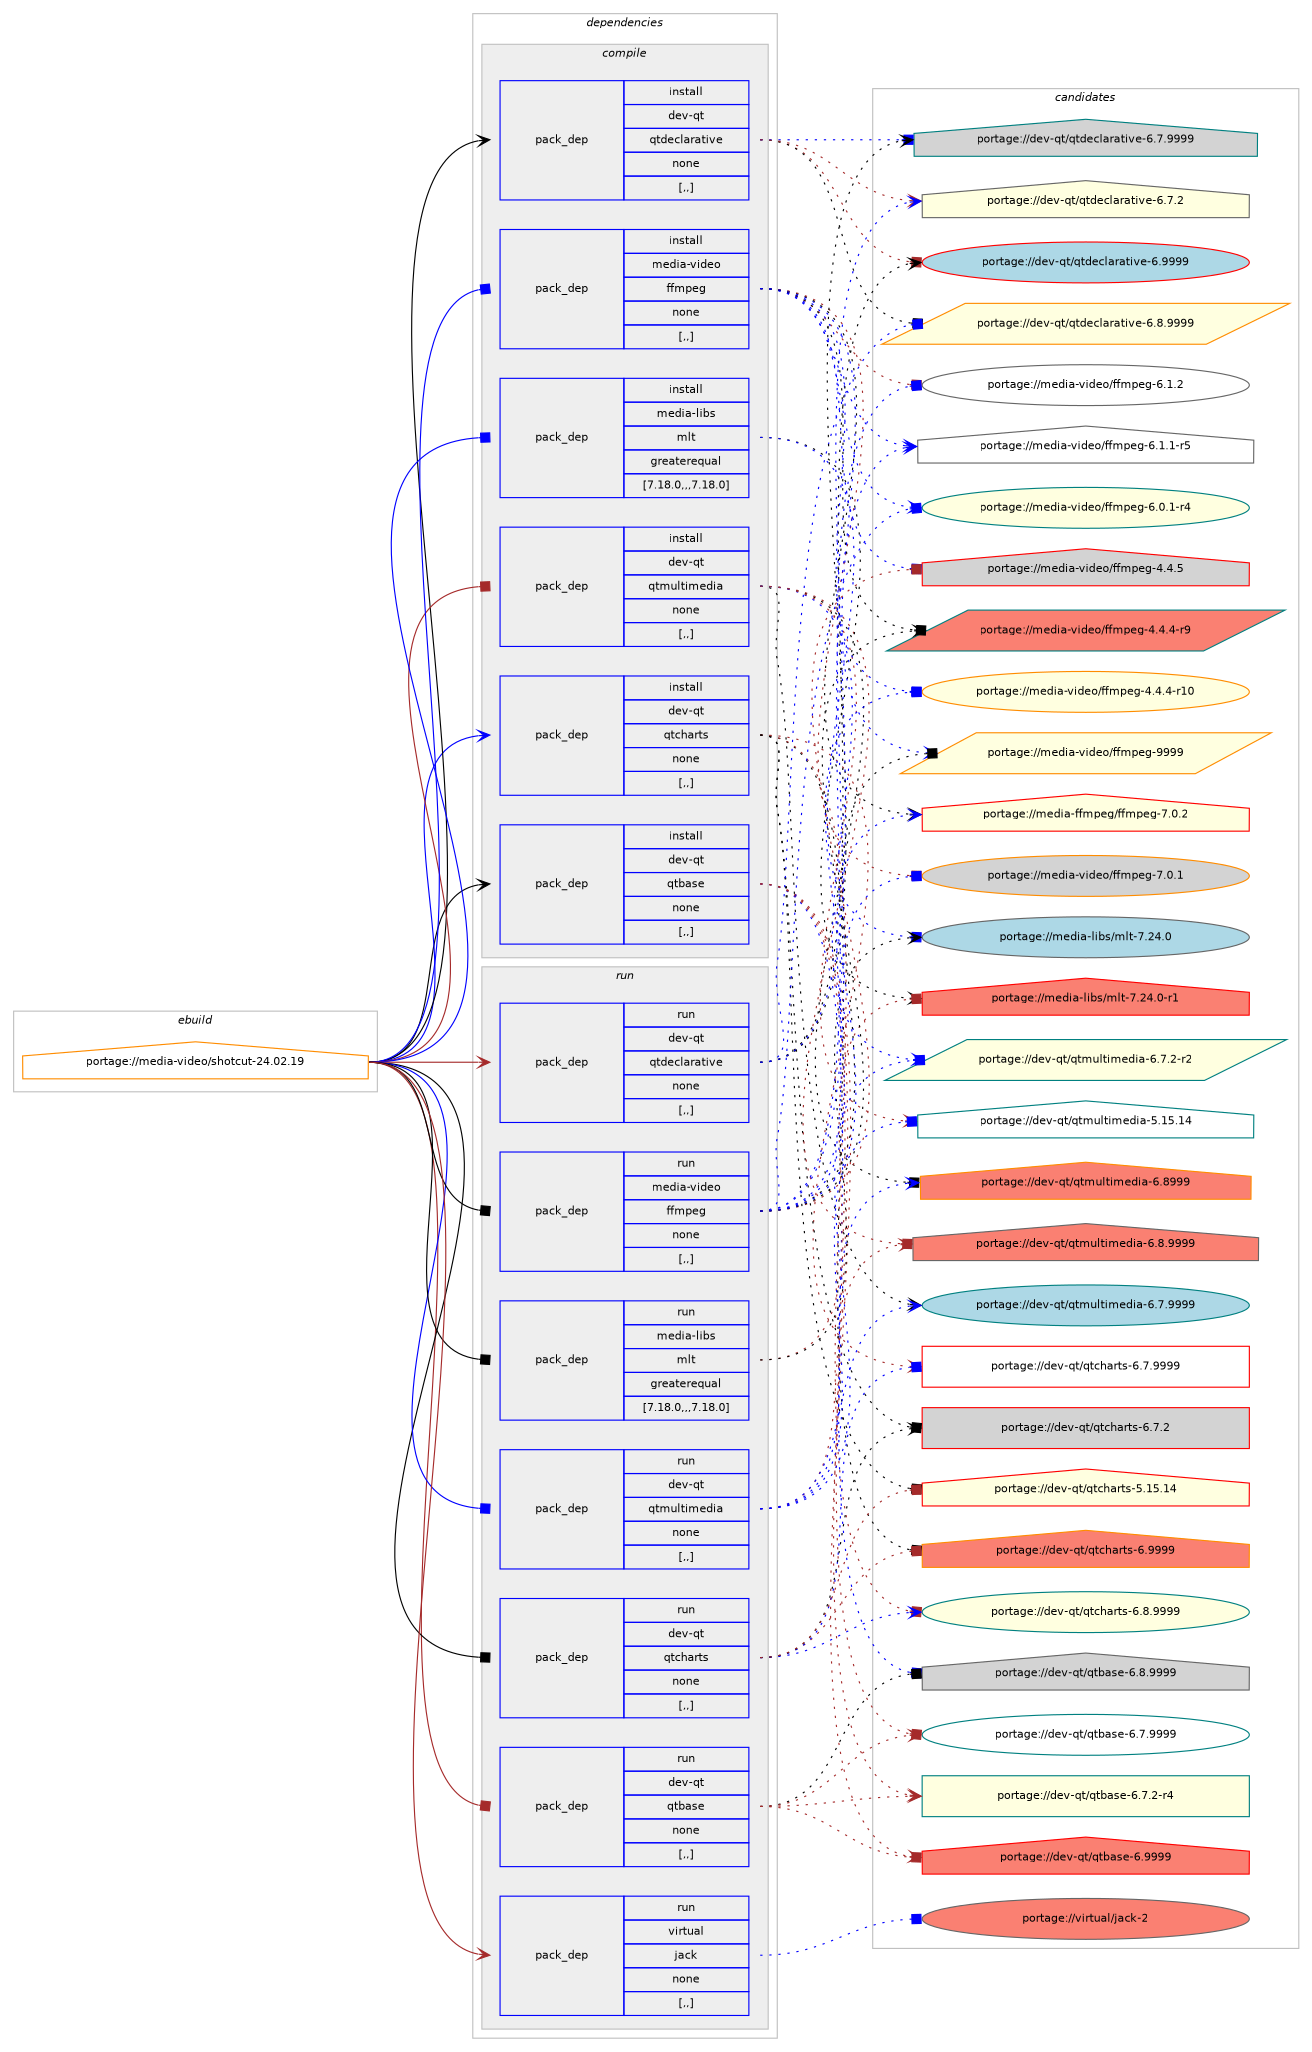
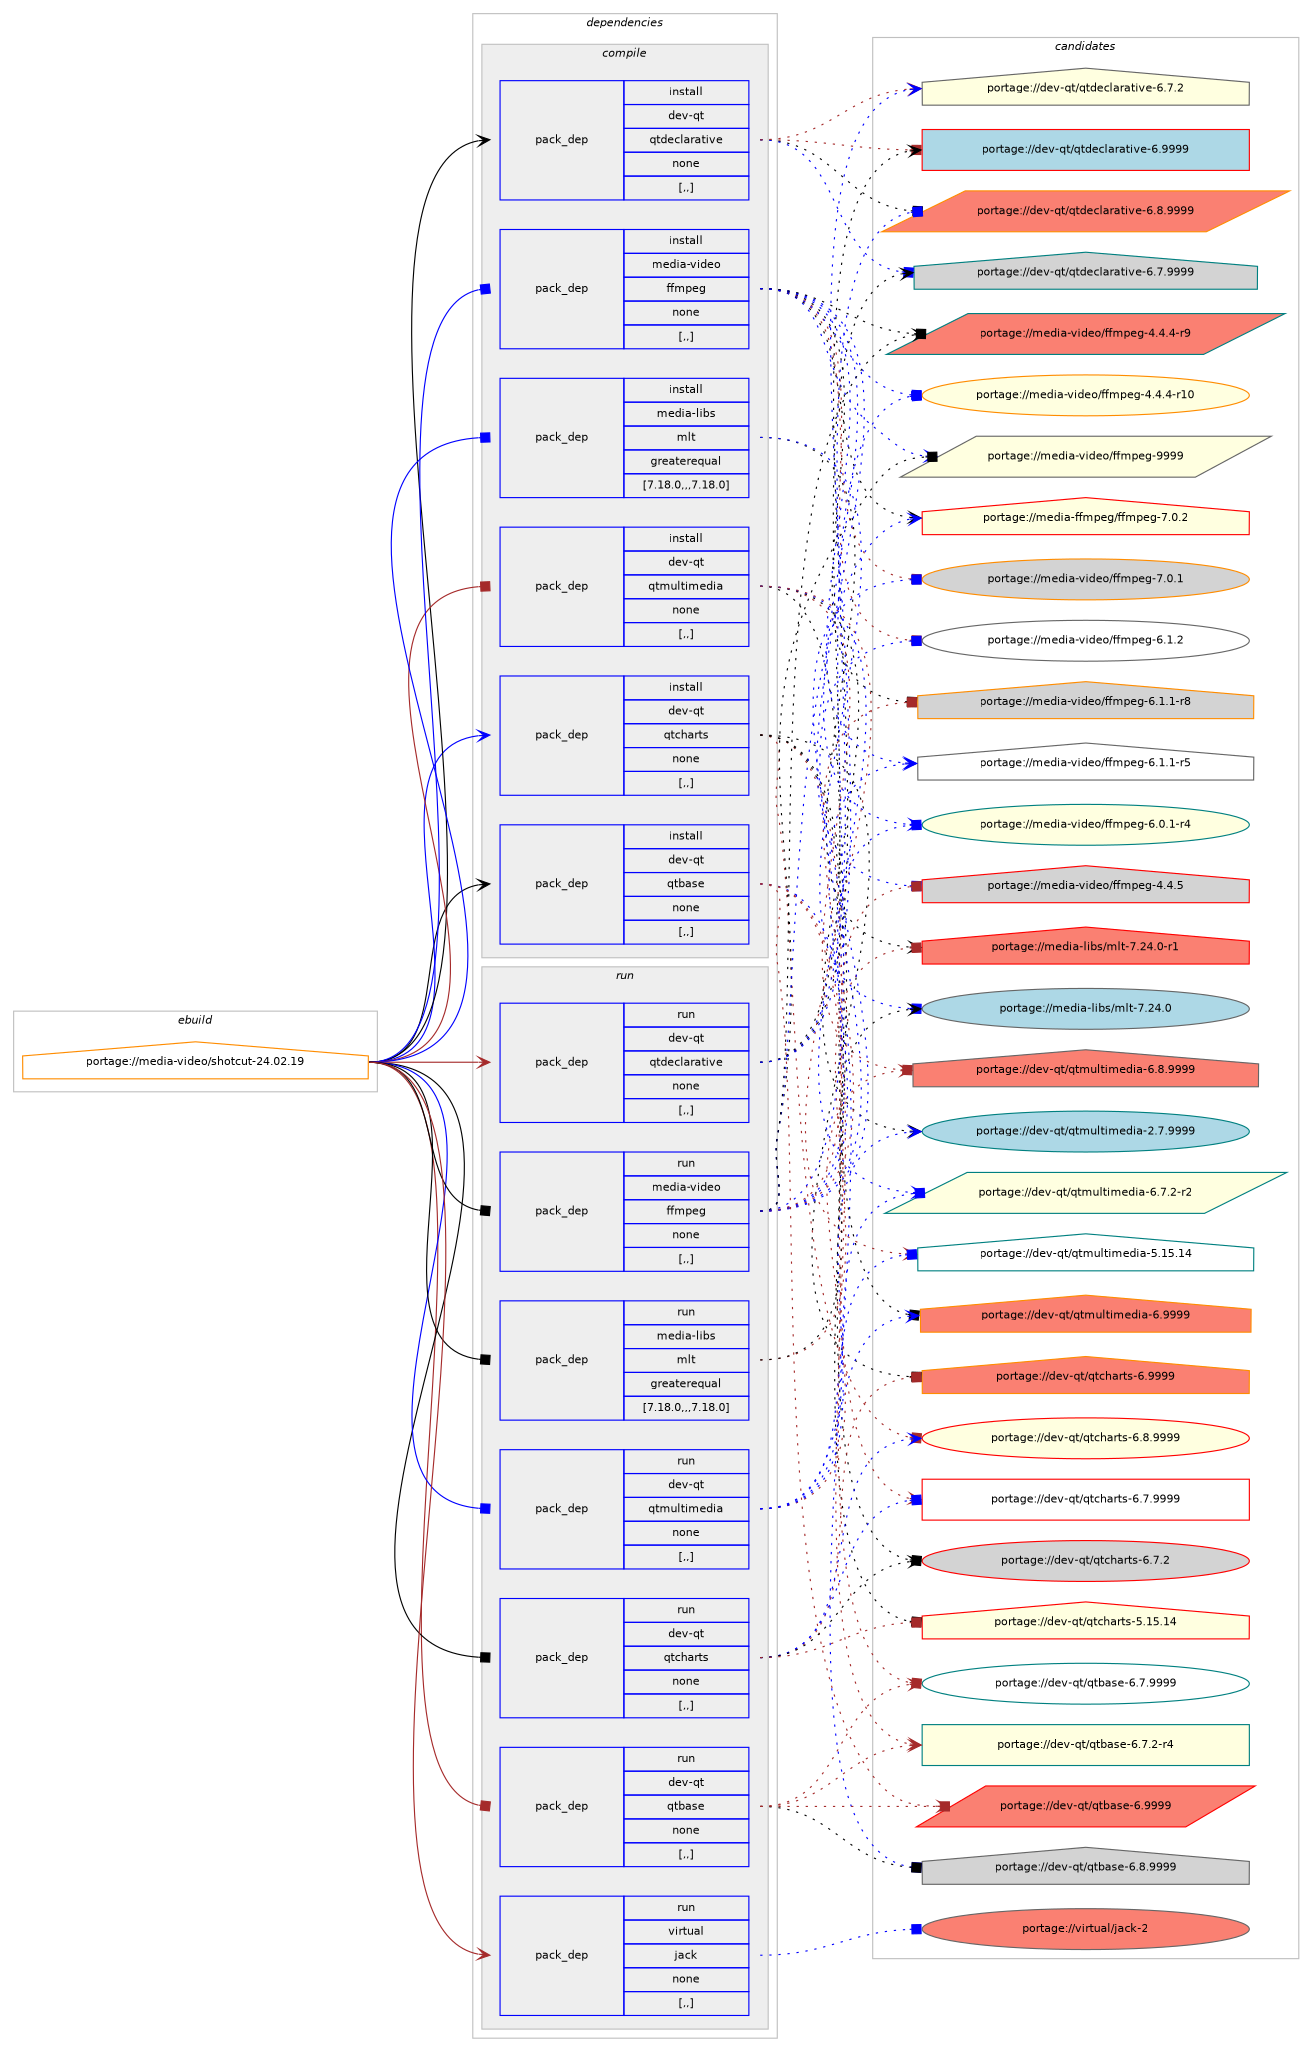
(1086, 262) -> (1086, 150)
(1086, 324) -> (1086, 211)
none -> (1086, 702)
(1086, 753) -> (1086, 457)
(1086, 1183) -> (1086, 1316)
(1086, 1305) -> (1086, 1132)
(1086, 1428) -> (1086, 1561)
(1086, 1612) -> (1086, 1438)
(1086, 1858) -> (1086, 1806)
